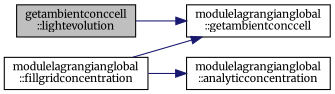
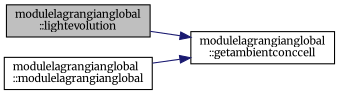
(76, 21) -> (78, 21)
(76, 73) -> (78, 73)
(258, 73) -> none
